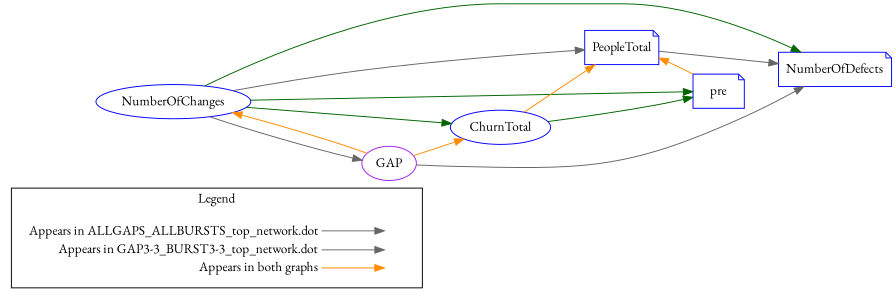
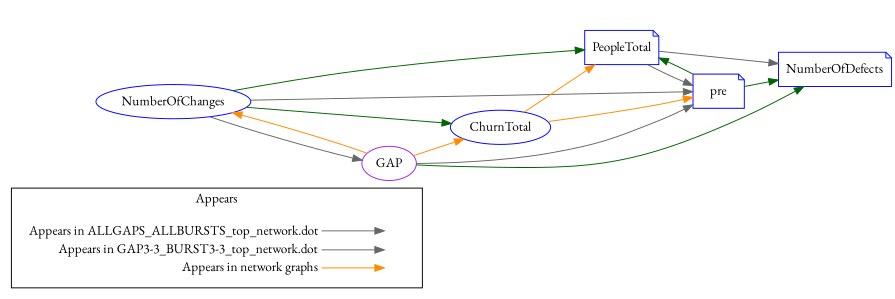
(495, 4) -> (757, 84)
(403, 65) -> (403, 65)
(680, 68) -> (680, 68)
none -> (666, 74)
(467, 96) -> (467, 96)
(616, 112) -> (616, 112)
none -> (554, 152)
(612, 161) -> (612, 161)
(217, 199) -> (217, 199)
(259, 267) -> (250, 267)
